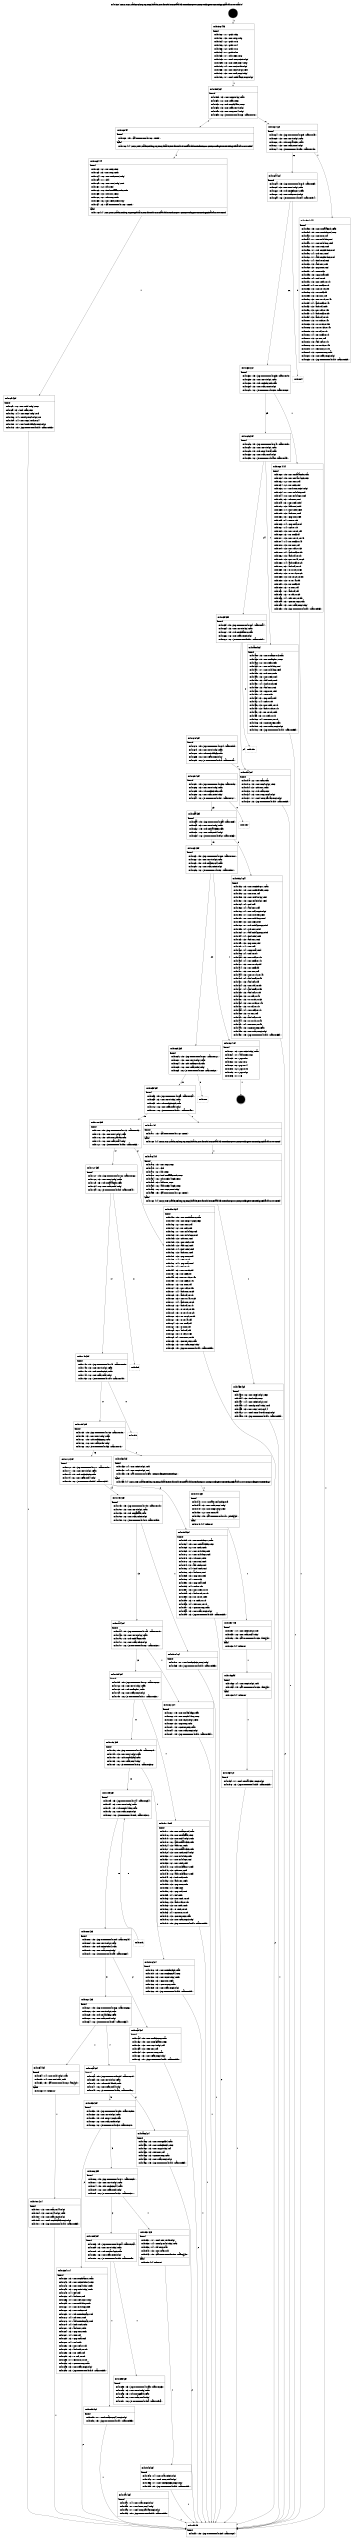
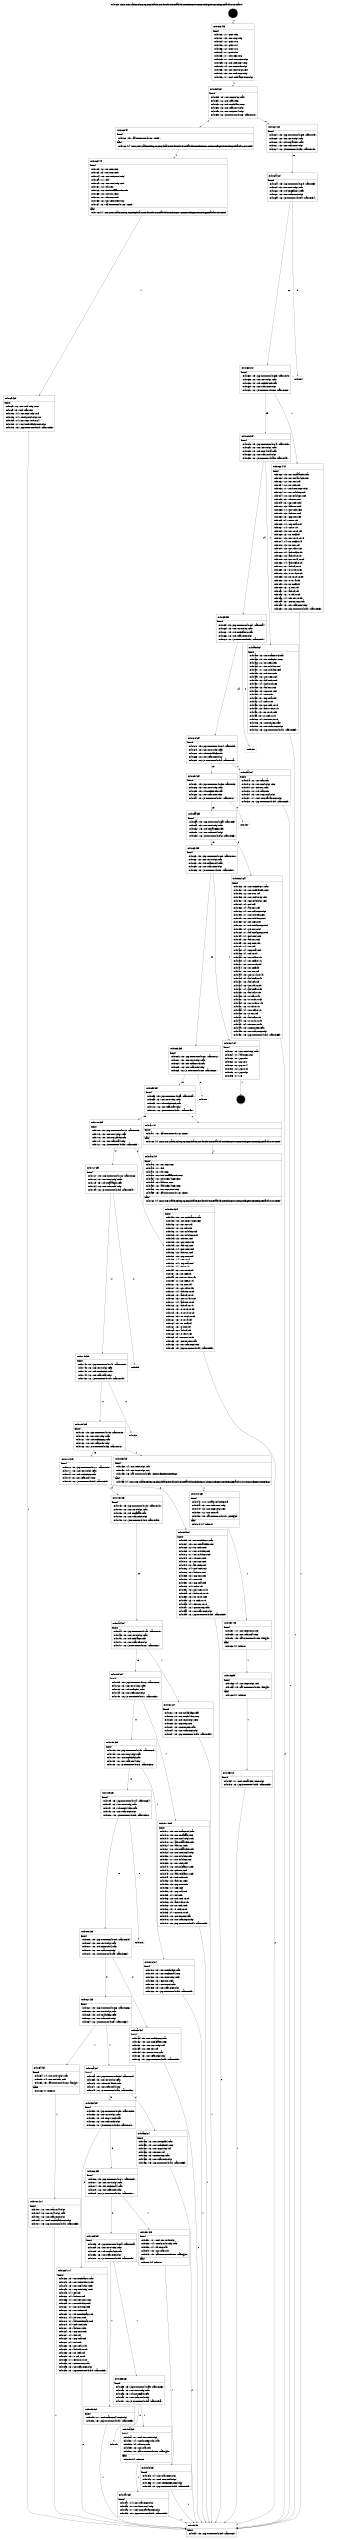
(325, 290) -> none
(241, 706) -> (226, 688)
none -> (212, 768)
(258, 1402) -> none
(192, 1660) -> none
(120, 1883) -> (135, 1878)
none -> (114, 2445)
none -> (146, 2445)
